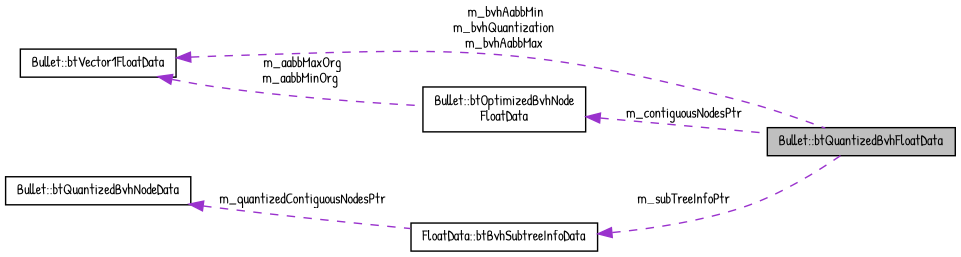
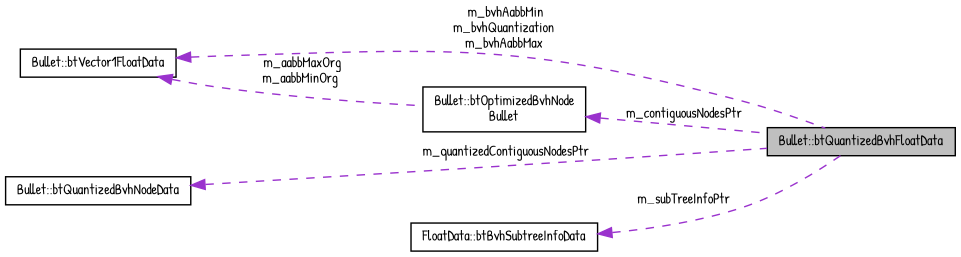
(504, 109) -> (504, 109)
(307, 218) -> (486, 167)
